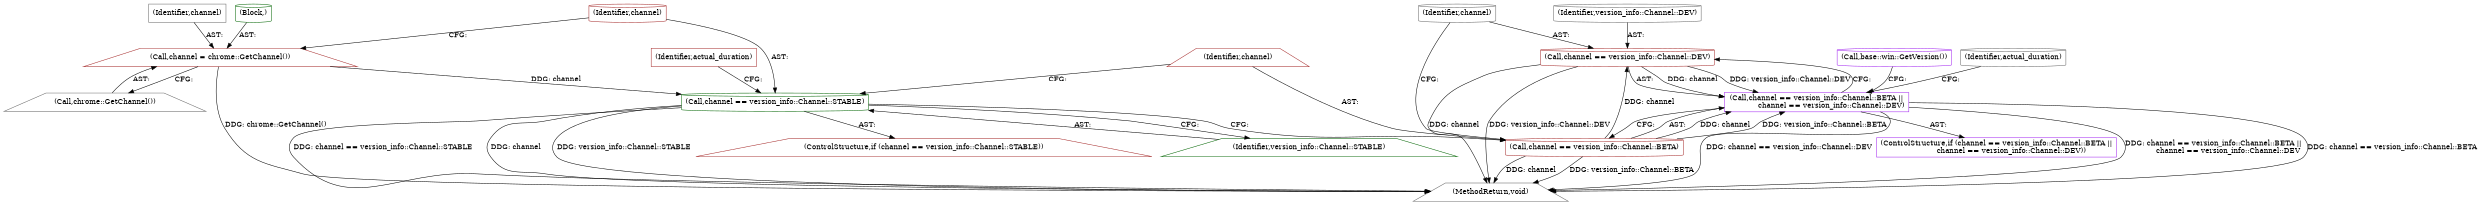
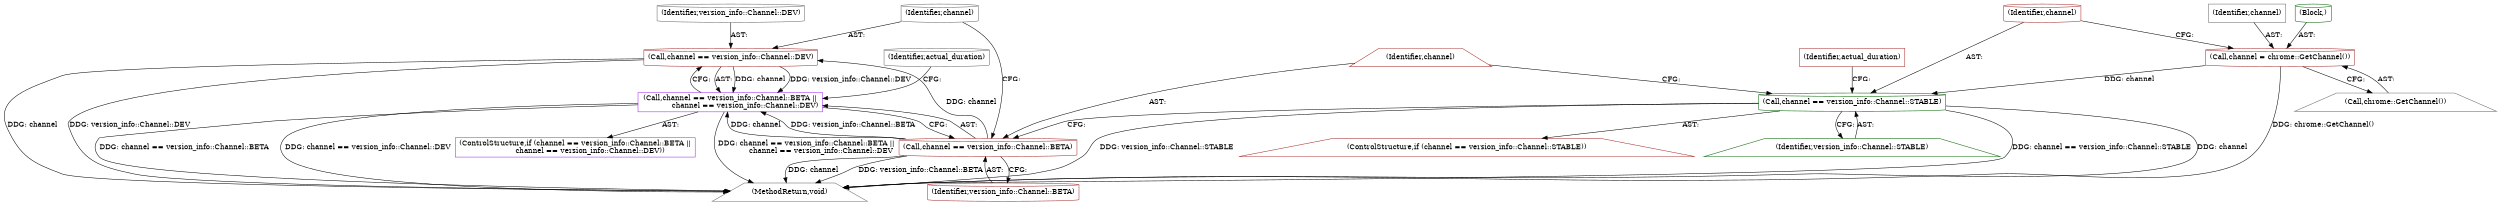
(220, 57) -> (2280, 57)
(1894, 57) -> none
none -> (1003, 192)
